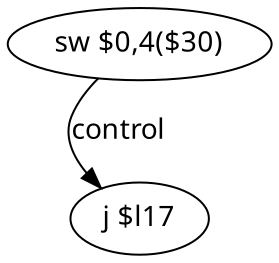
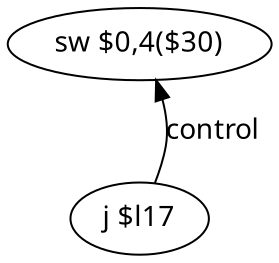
(69, 124) -> (166, 142)
